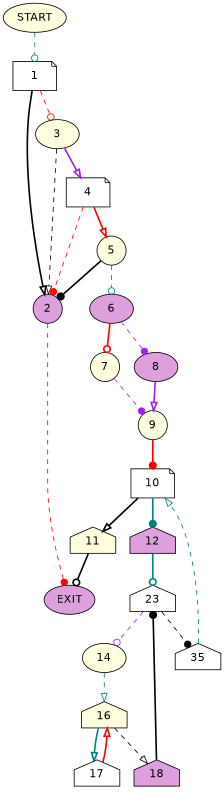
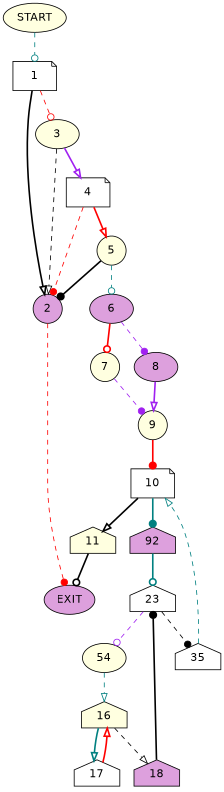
(153, 542) -> (153, 542)
(104, 658) -> (104, 658)
